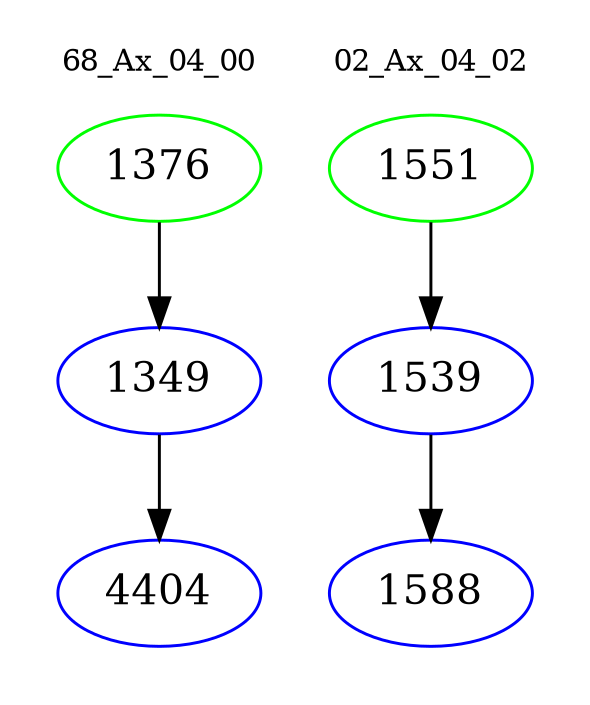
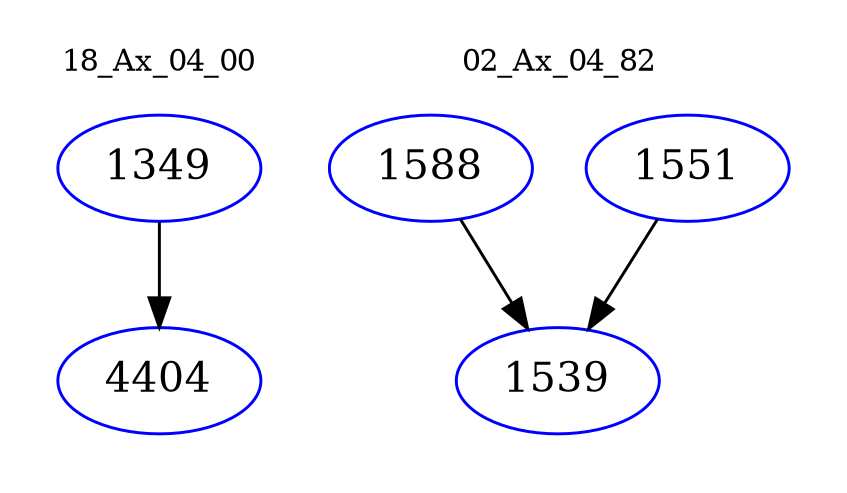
(159, 63) -> (159, 63)
(431, 63) -> (559, 63)
(159, 168) -> none
(431, 168) -> (688, 168)
(431, 473) -> (486, 261)
